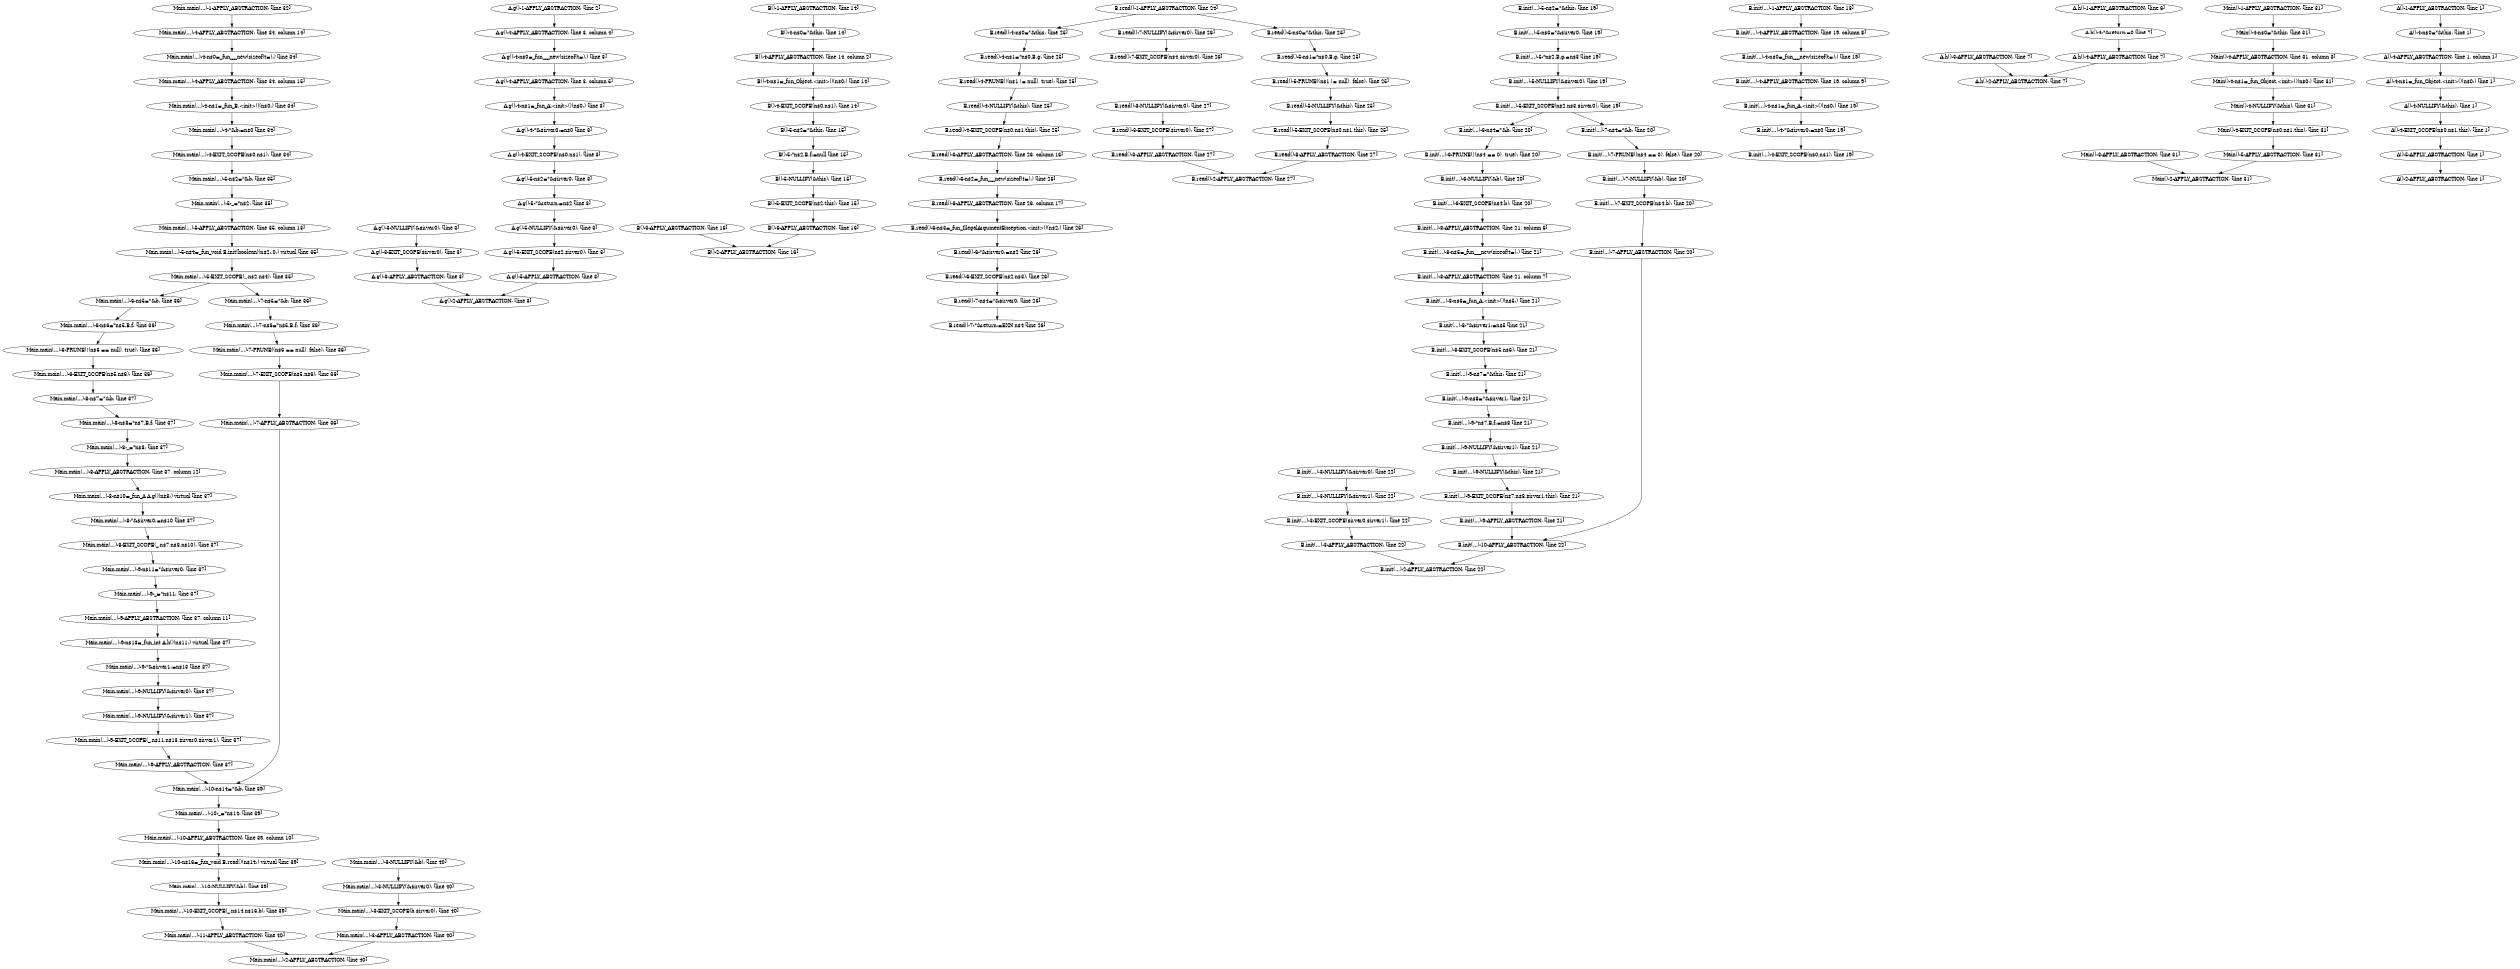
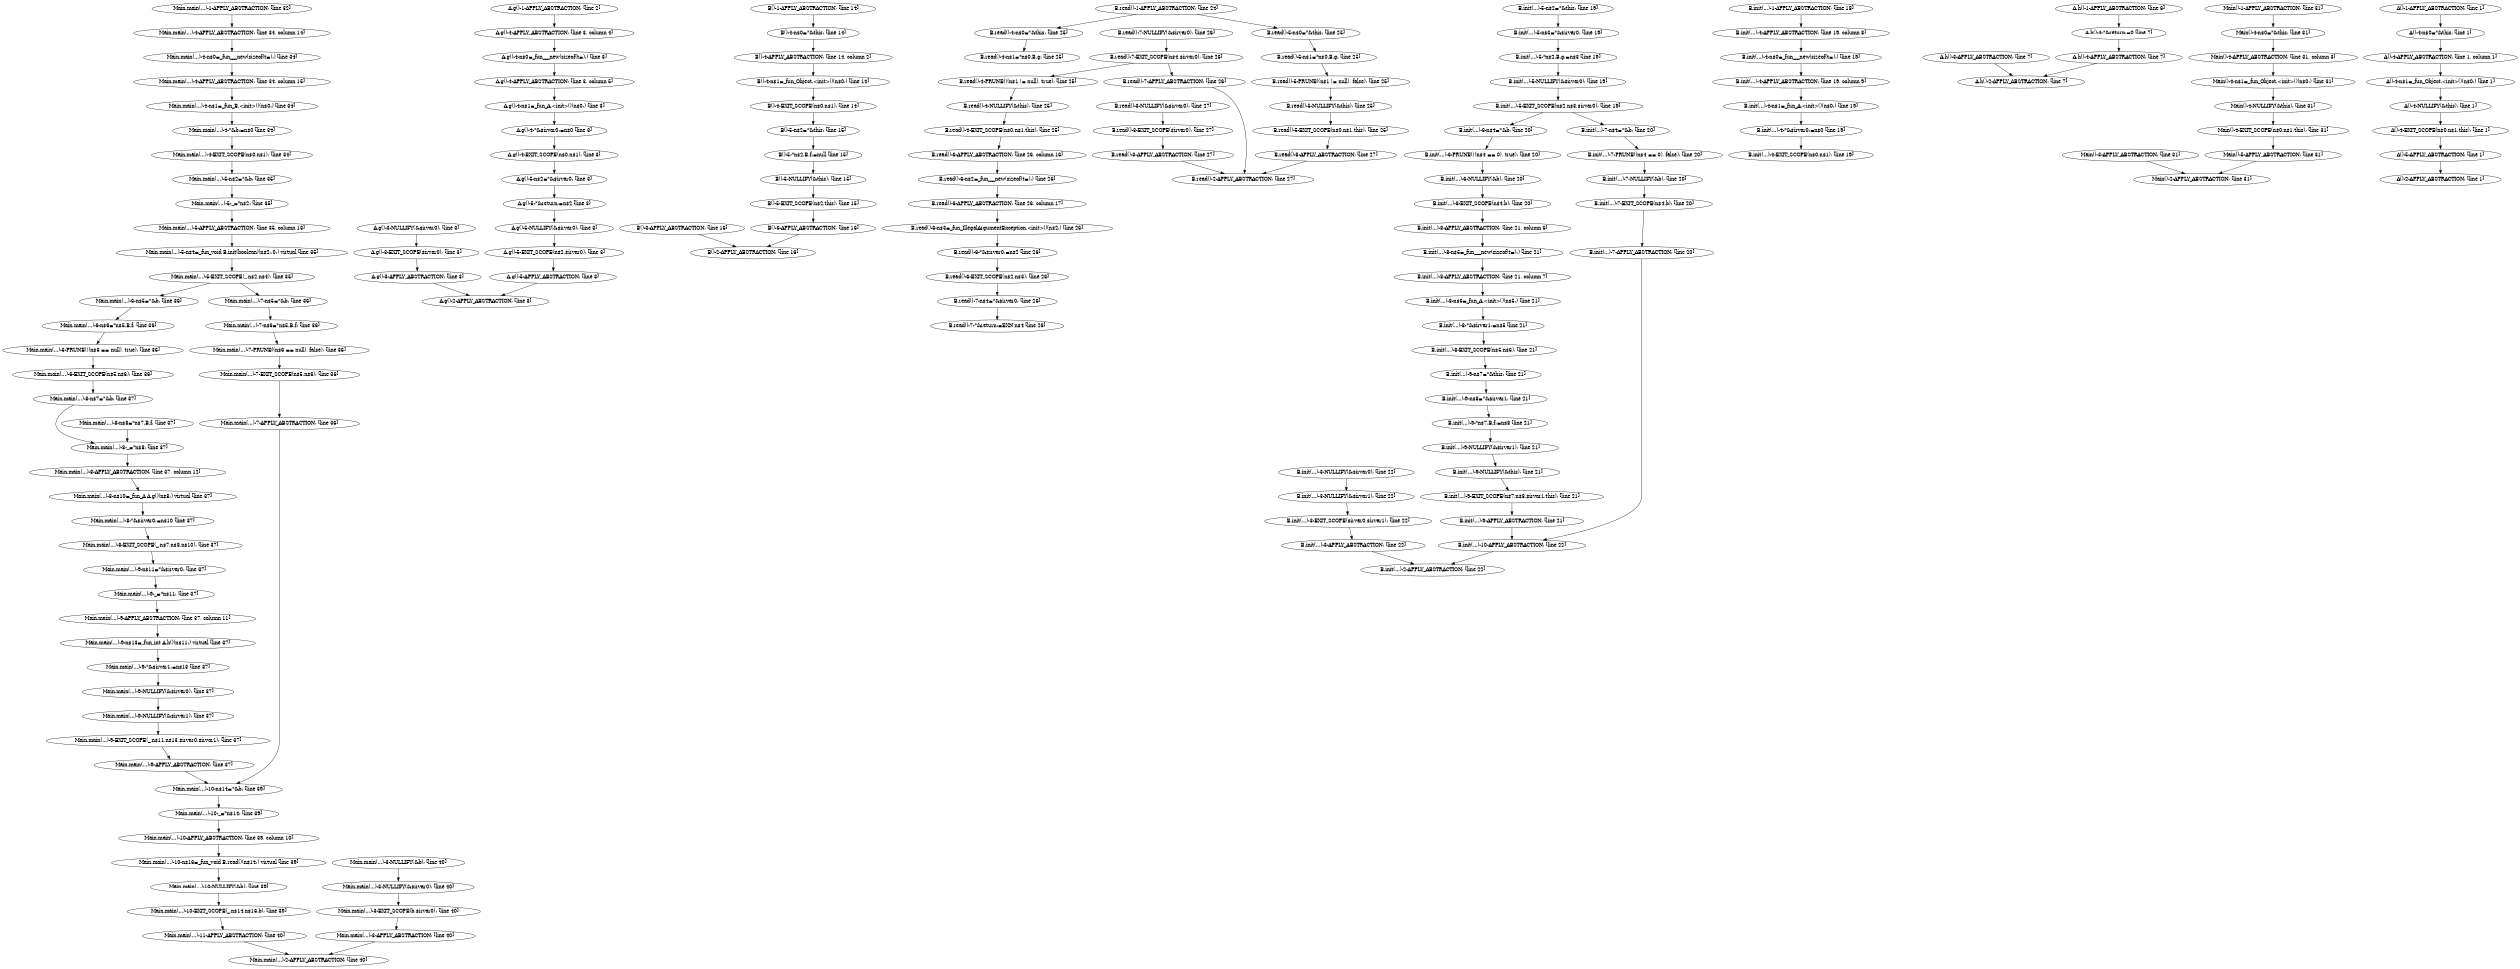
(1020, 68) -> (1094, 70)
none -> (1174, 82)
(109, 410) -> (59, 430)
